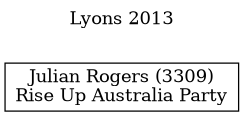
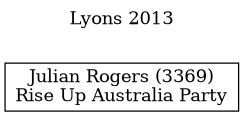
(122, 87) -> (122, 87)
